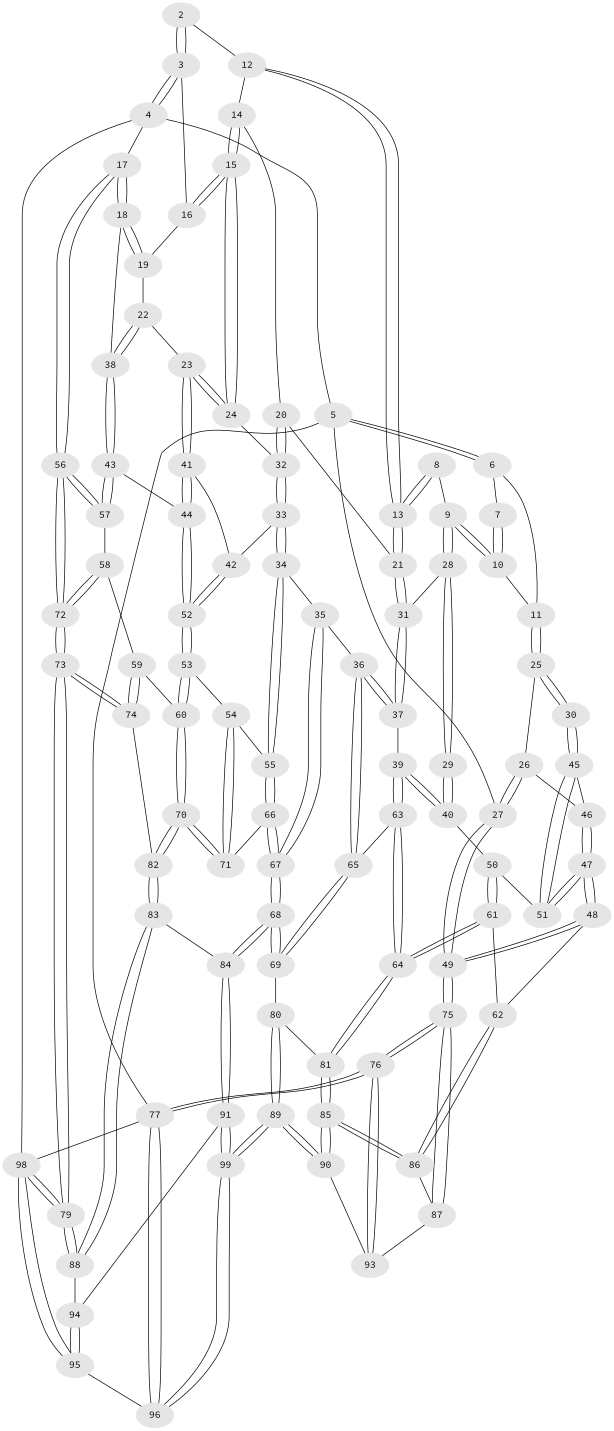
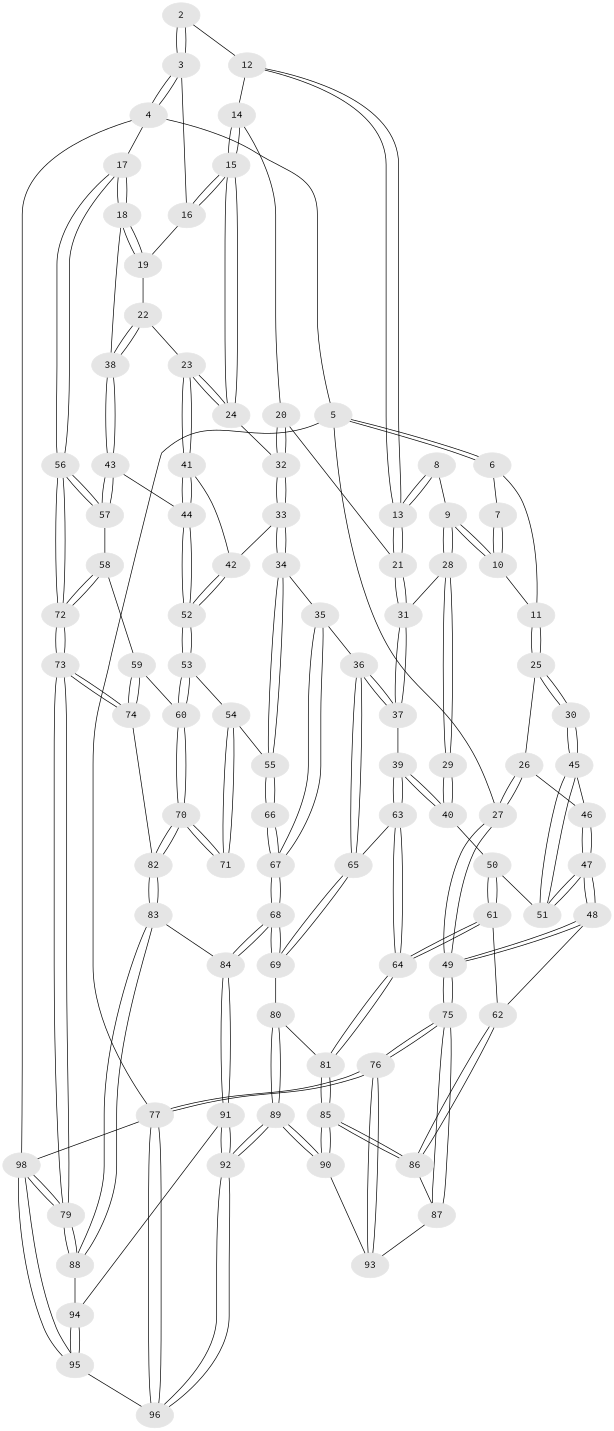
(248, 840) -> none
(226, 1165) -> (226, 1165)
